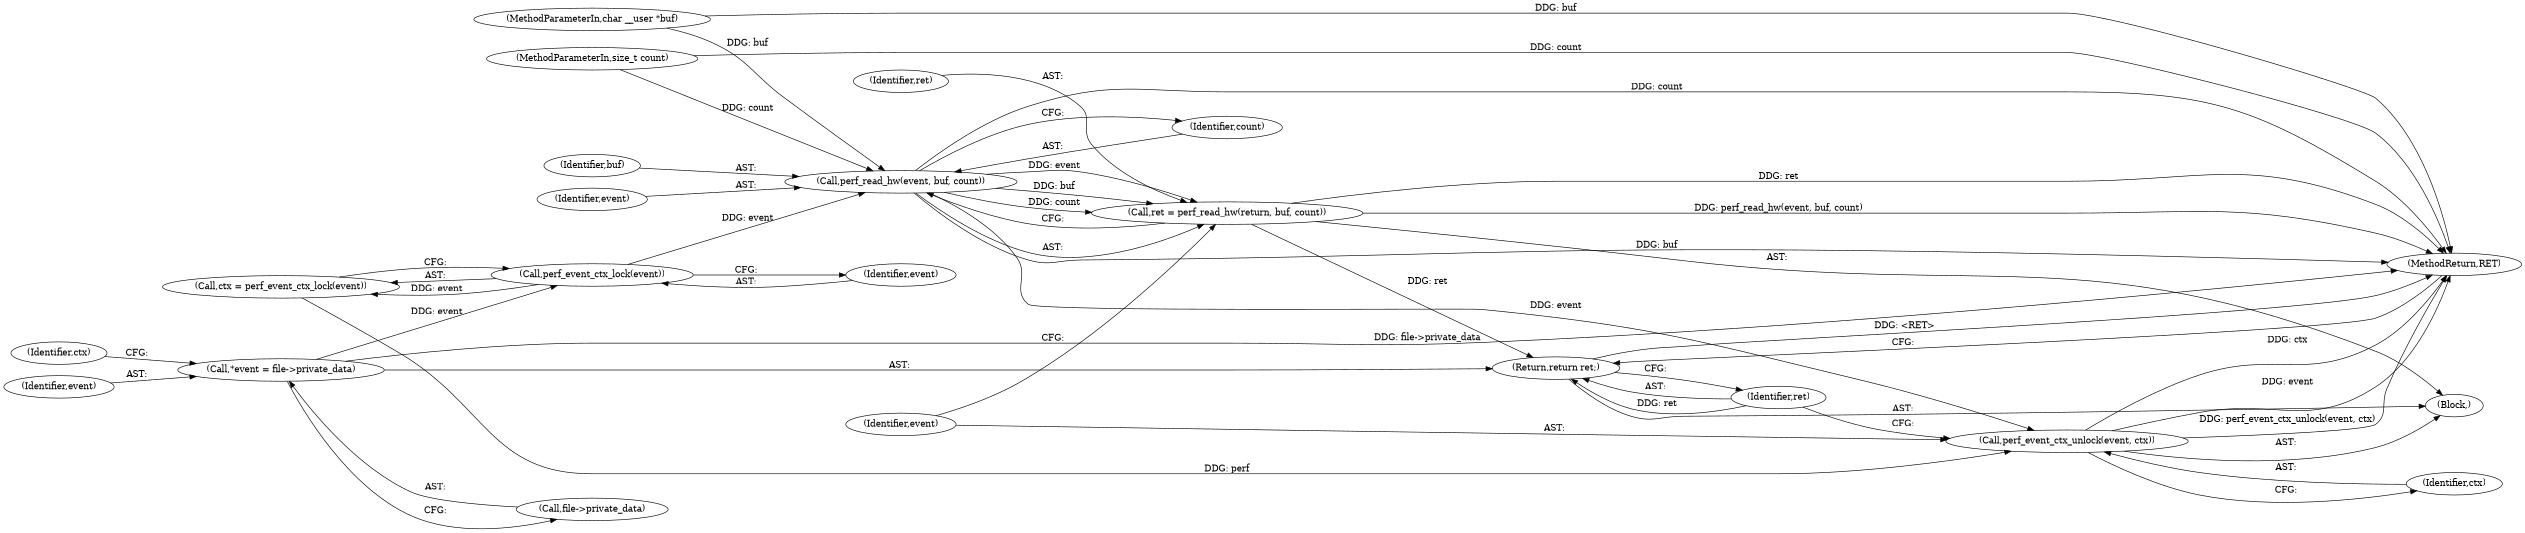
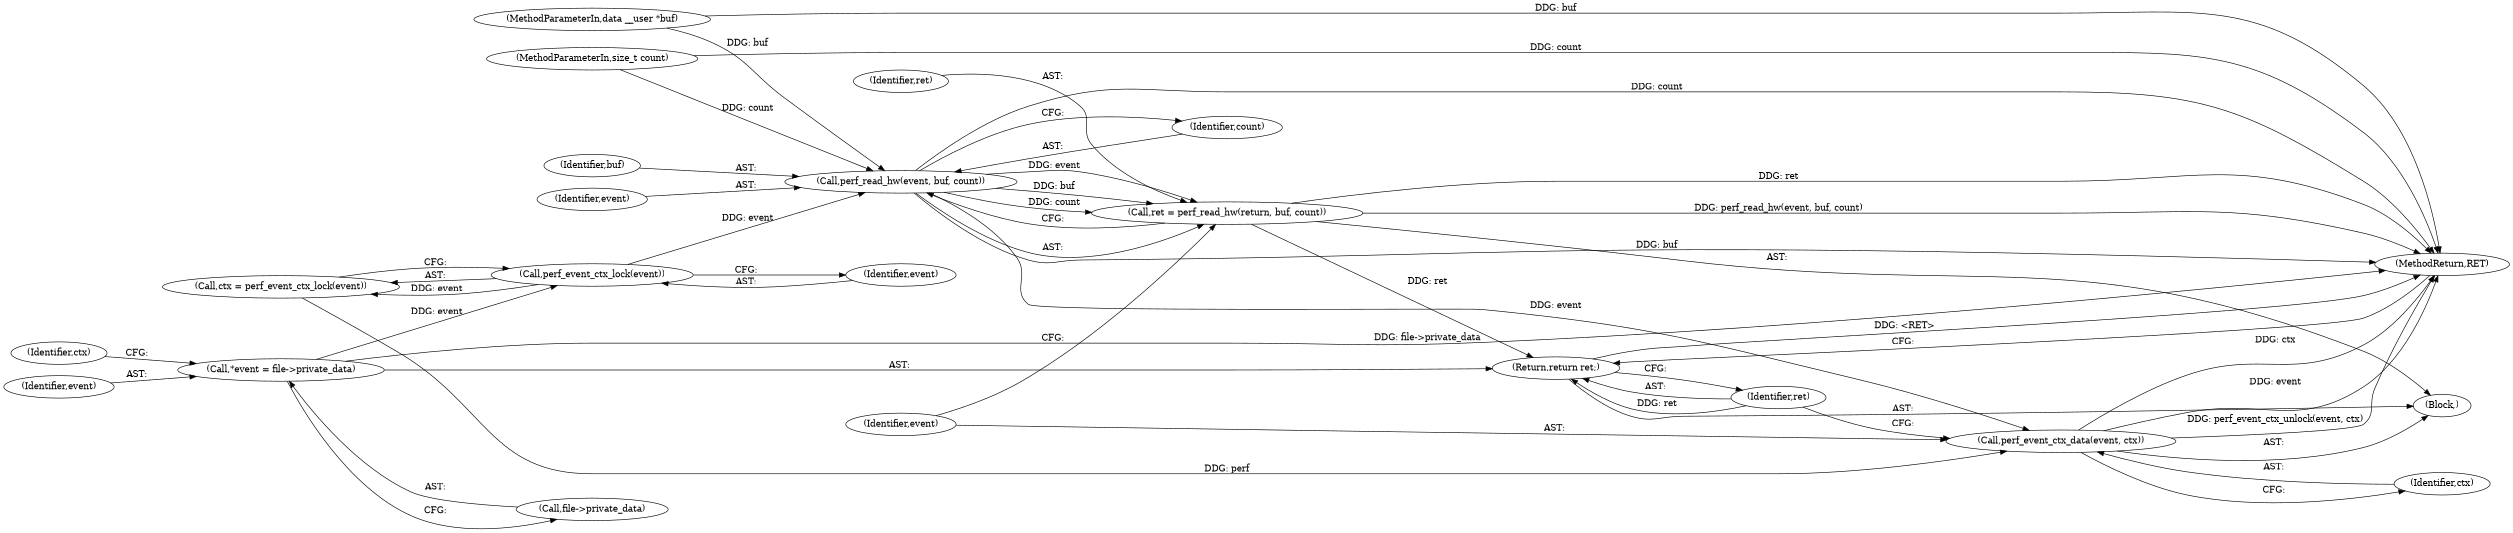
(592, 19) -> (592, 19)
(2067, 441) -> (2061, 441)
